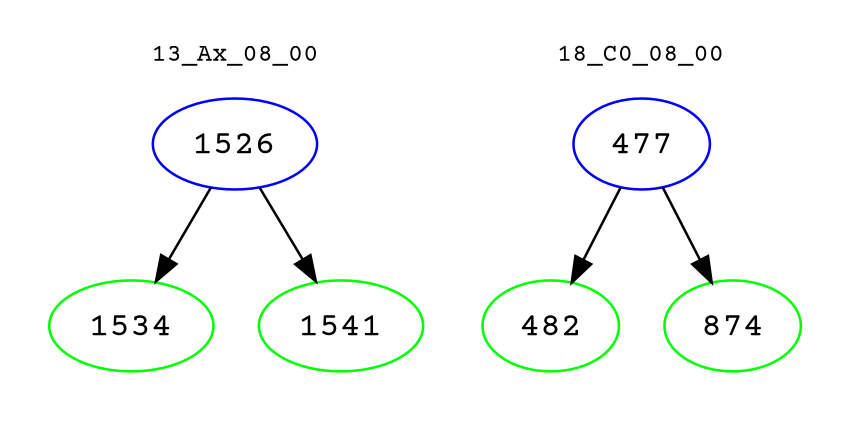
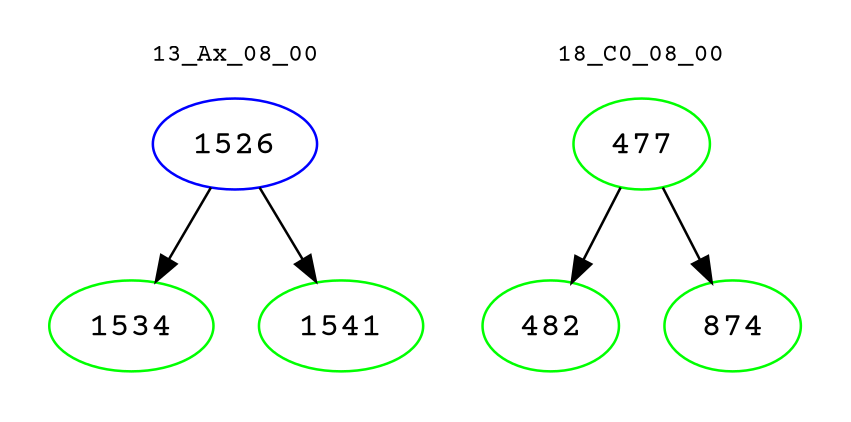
(642, 144) -> (642, 144)
